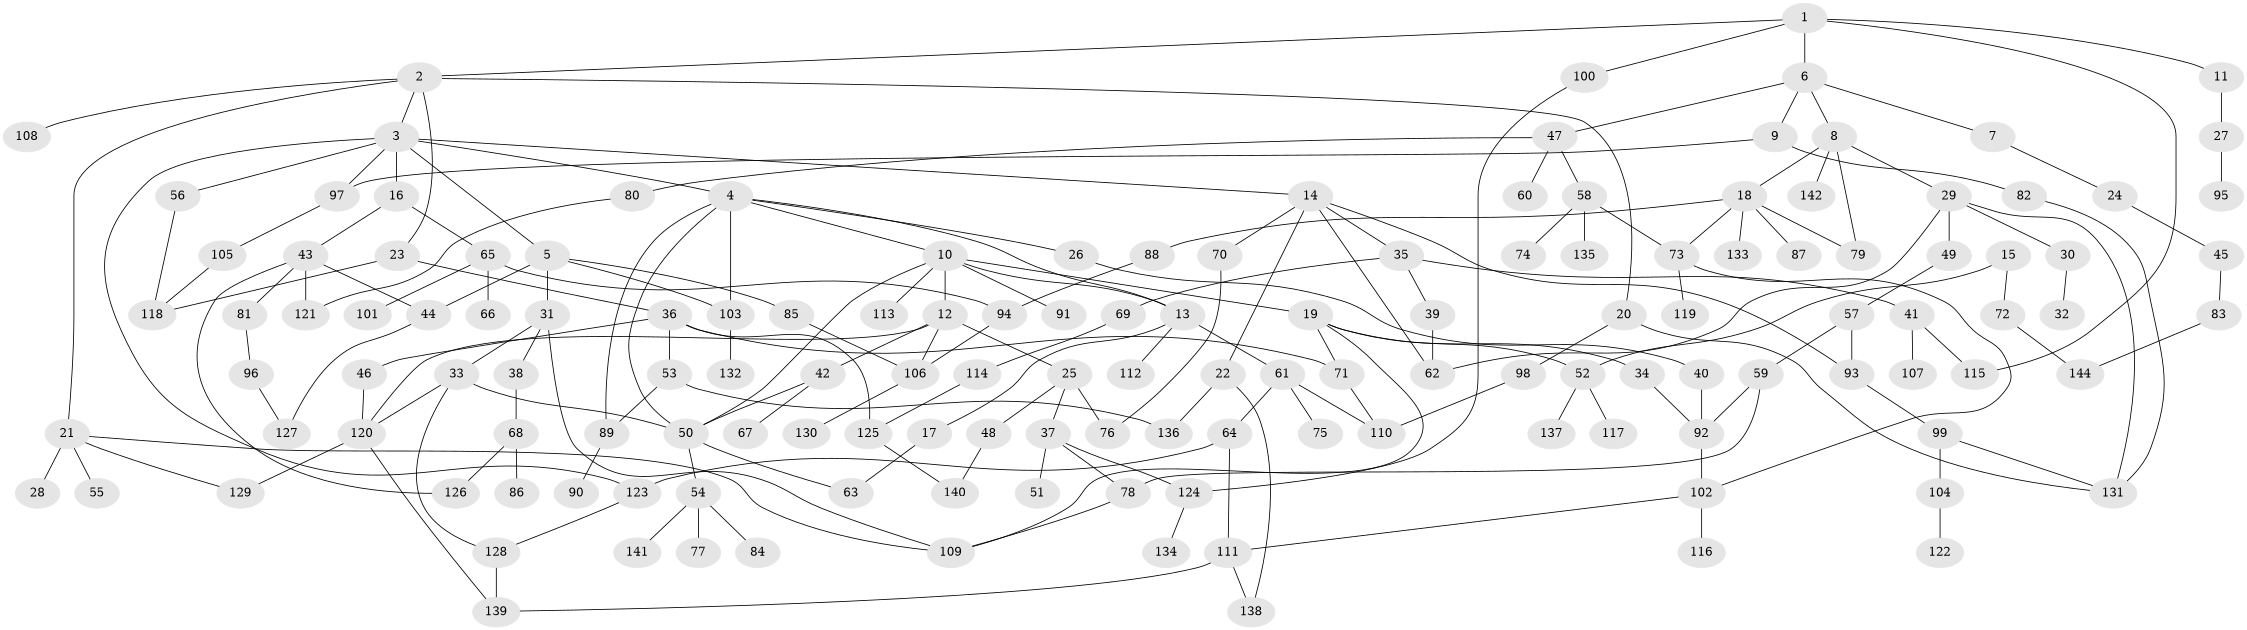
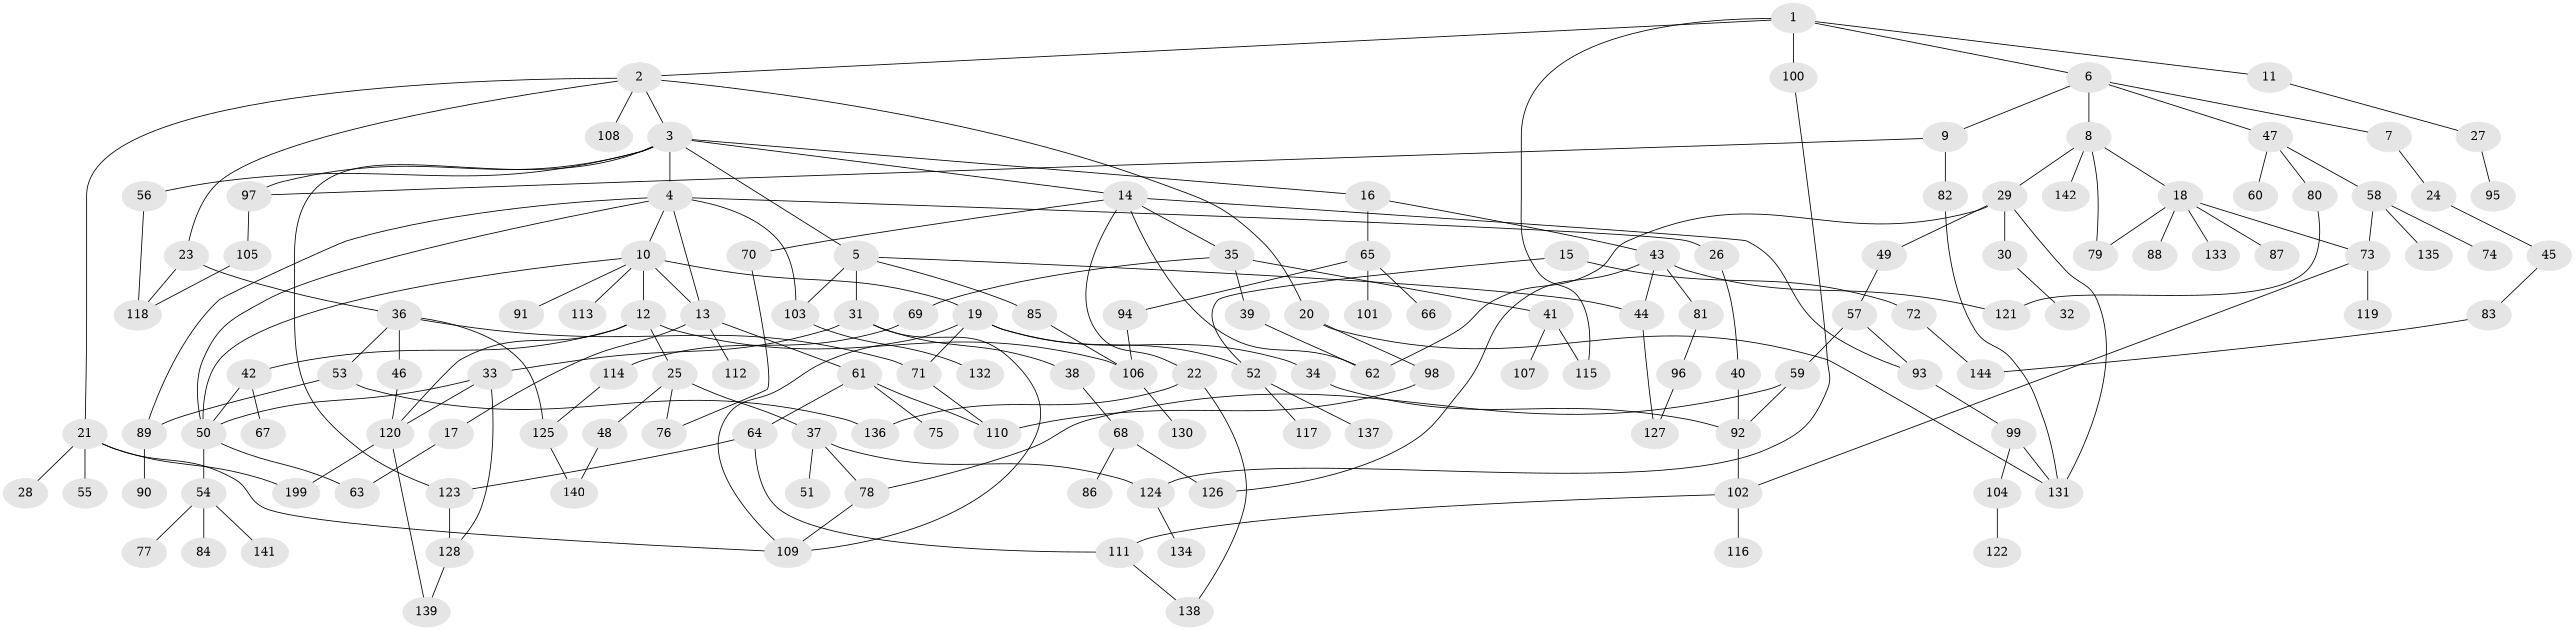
(1063, 289) -> none
(241, 493) -> (296, 493)
(867, 600) -> none
